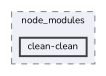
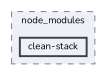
(53, 47) -> (53, 47)
